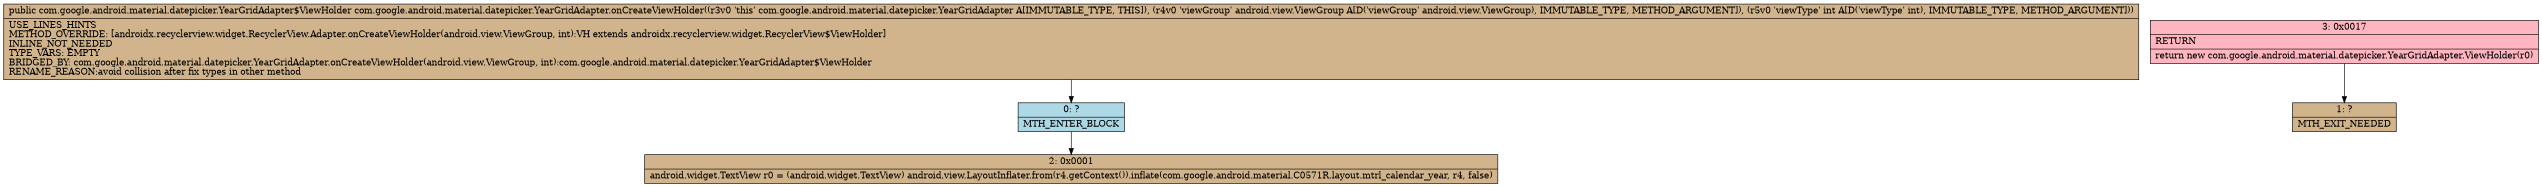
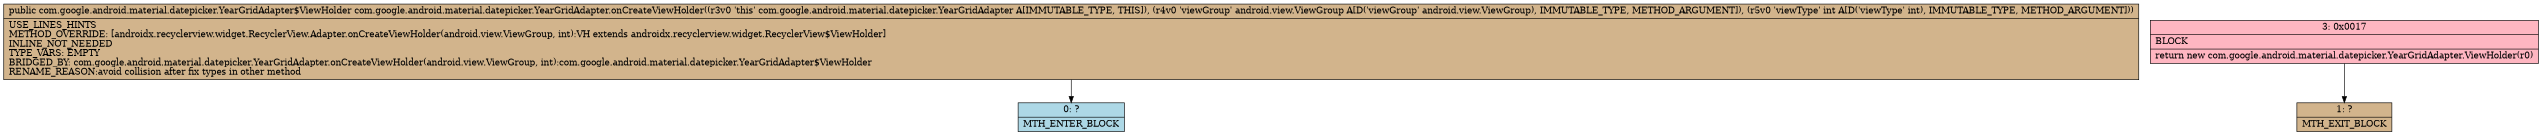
(2176, 42) -> (2172, 42)
(2344, 124) -> (2344, 124)
(1071, 169) -> none
